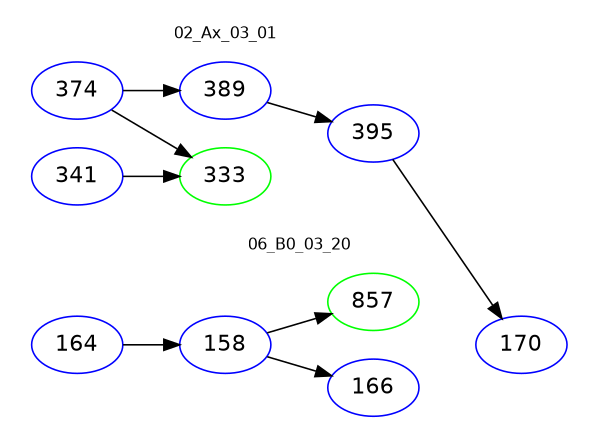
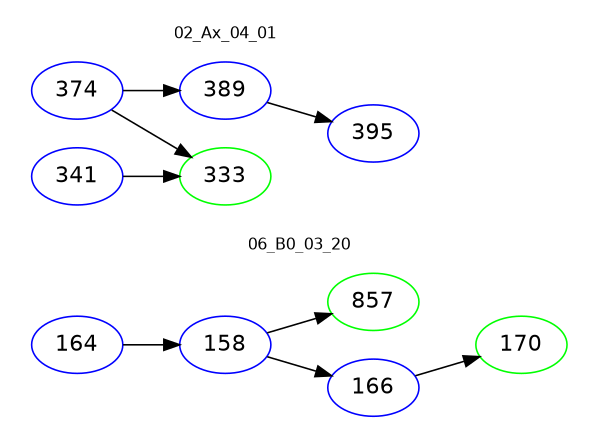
(225, 34) -> (225, 34)
(450, 243) -> (440, 369)
(521, 345) -> (521, 345)
